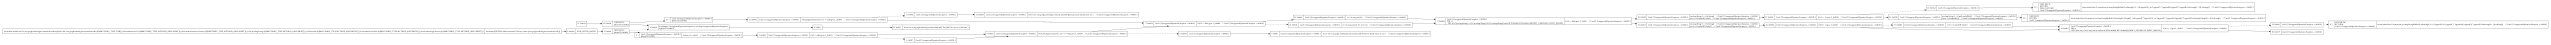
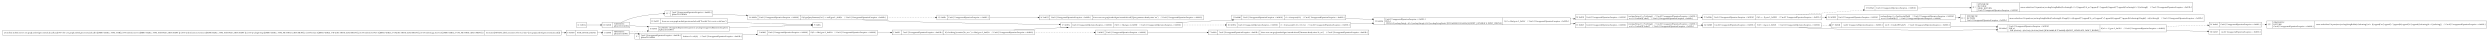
(856, 27) -> (769, 24)
(931, 40) -> none
